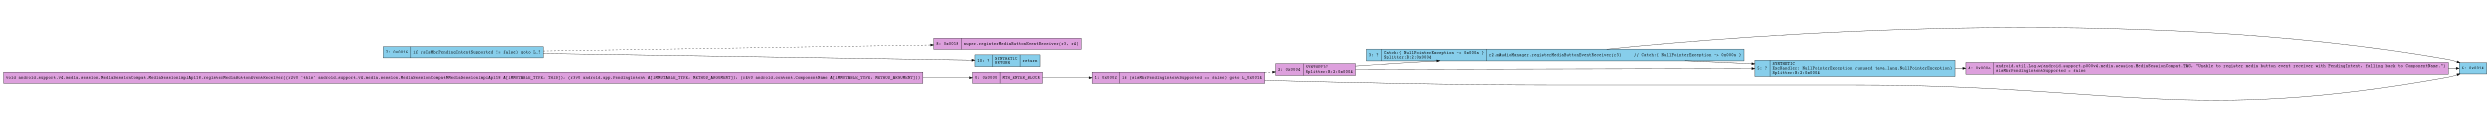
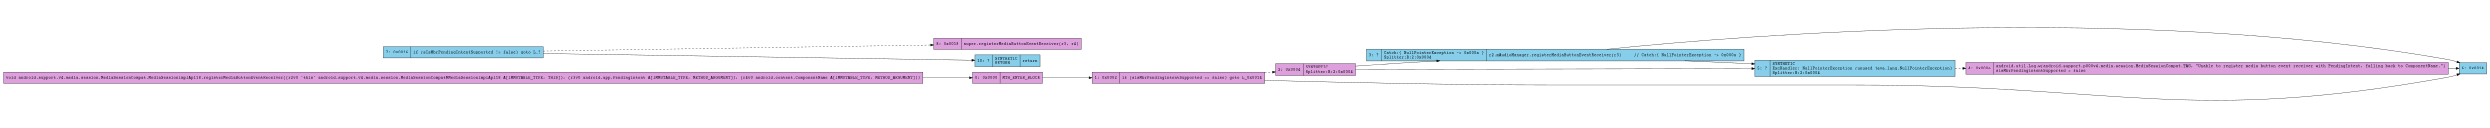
(1959, 68) -> (1959, 68)
